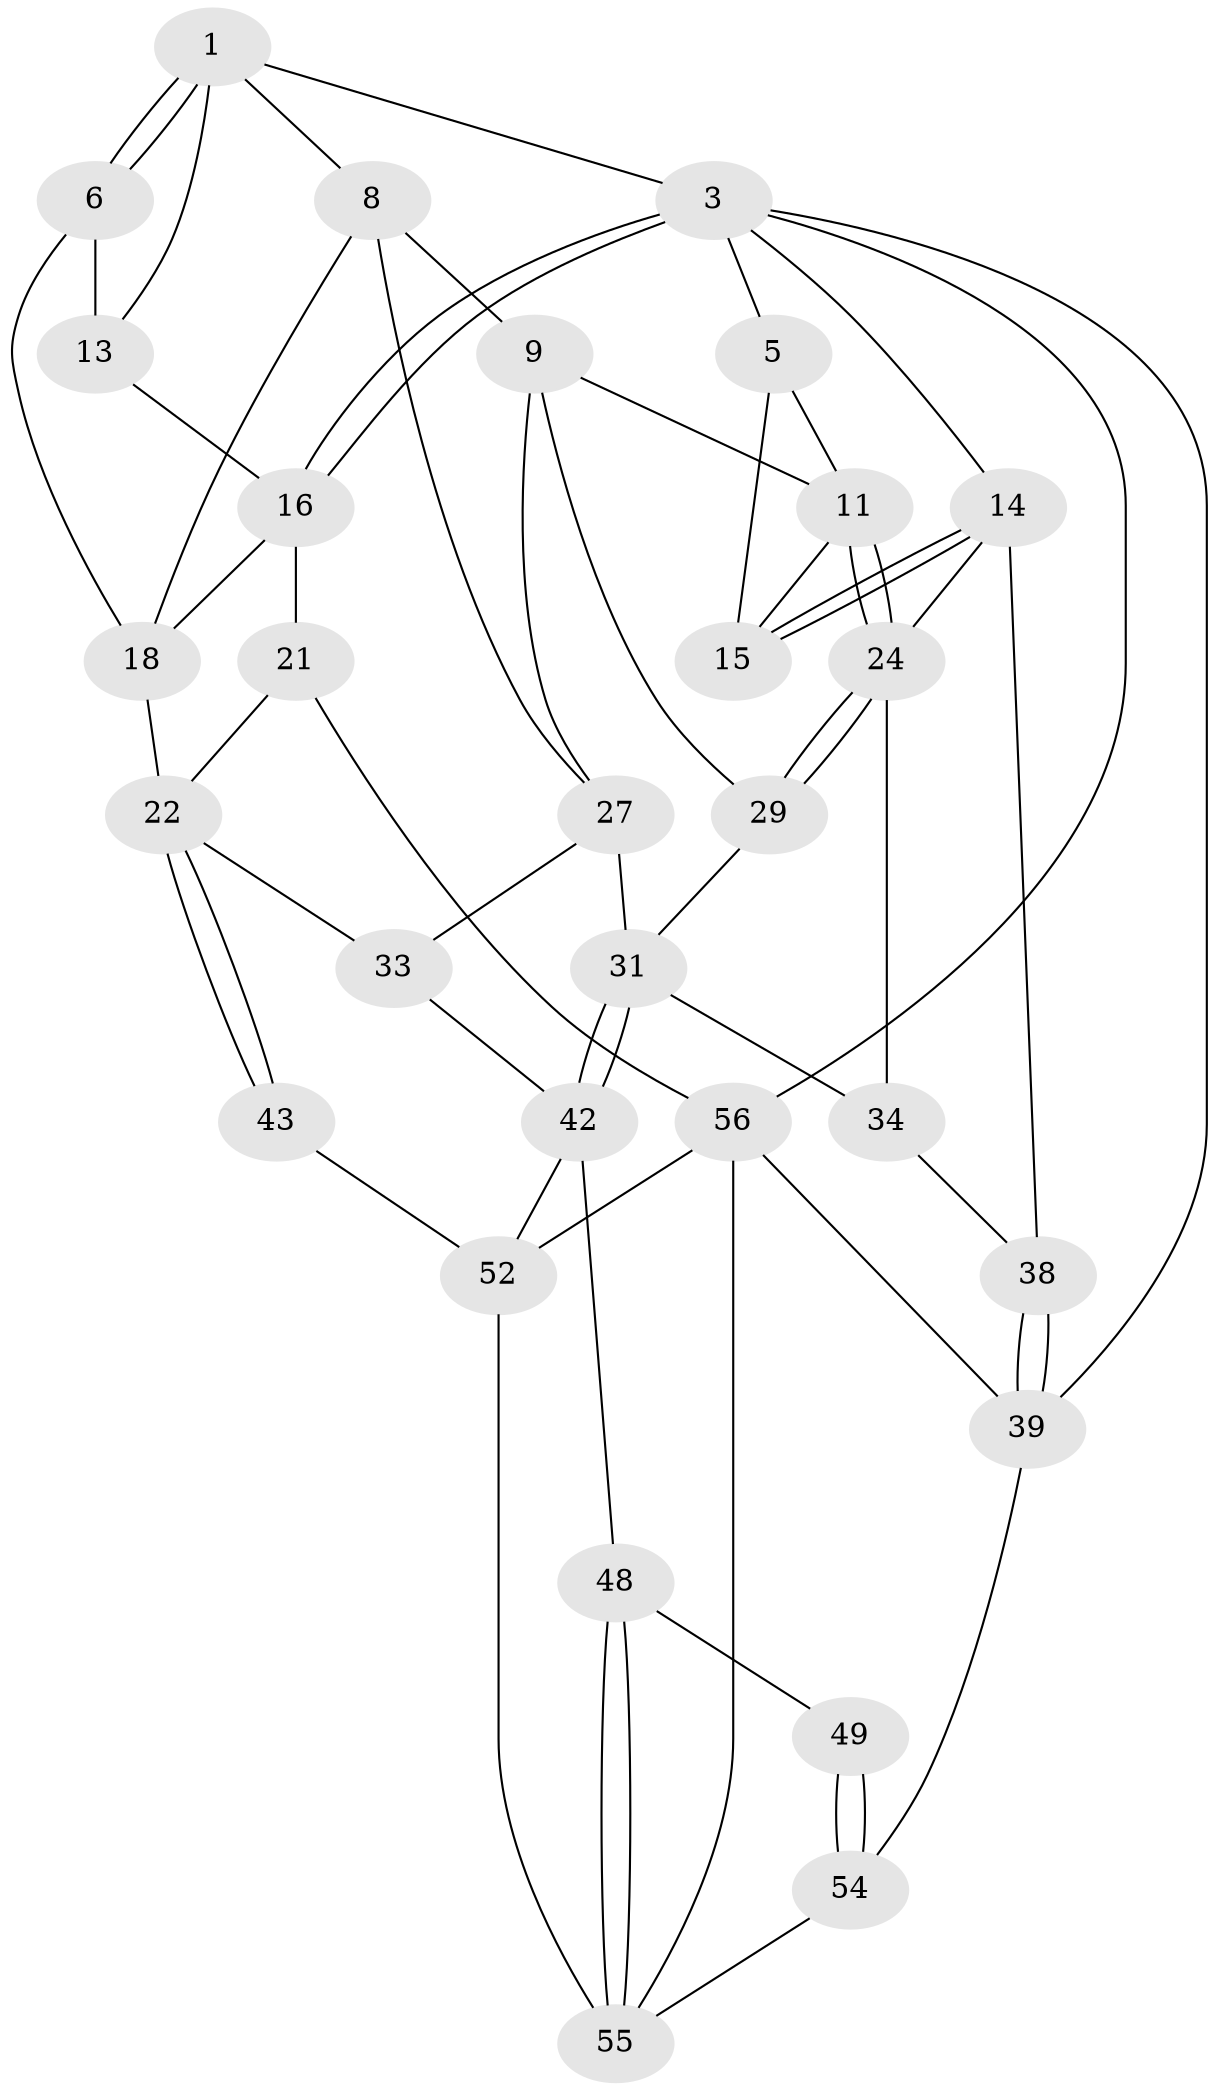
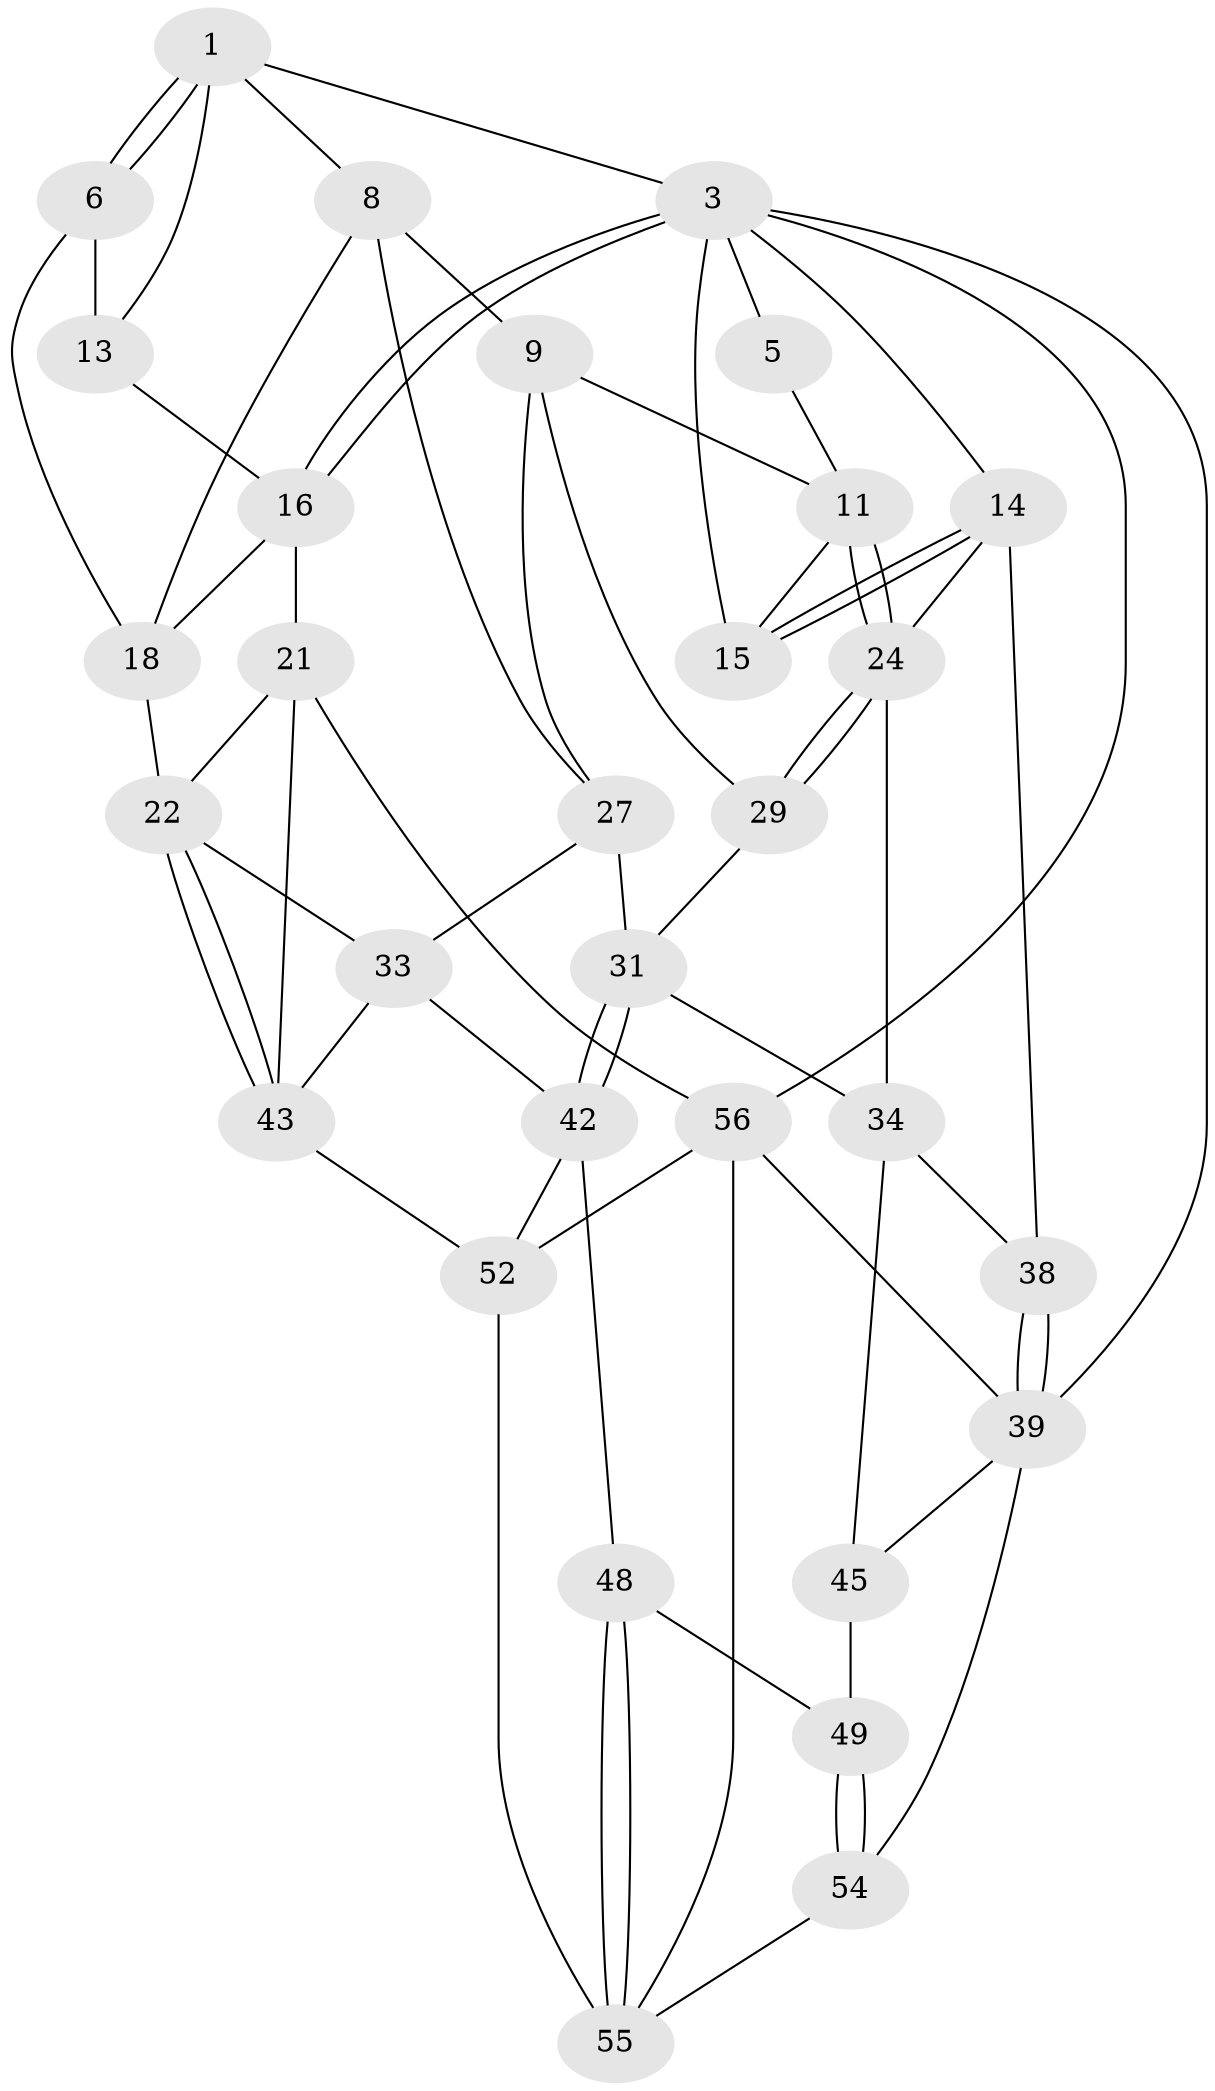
(754, 508) -> (697, 413)
none -> (287, 872)
none -> (335, 1045)
none -> (851, 1583)
